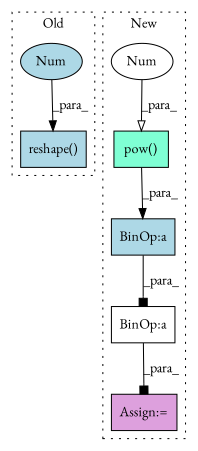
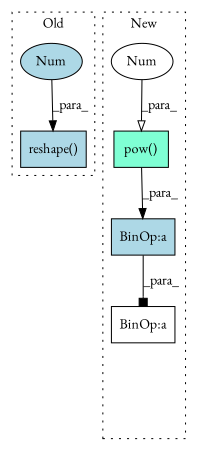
(144, 412) -> none
